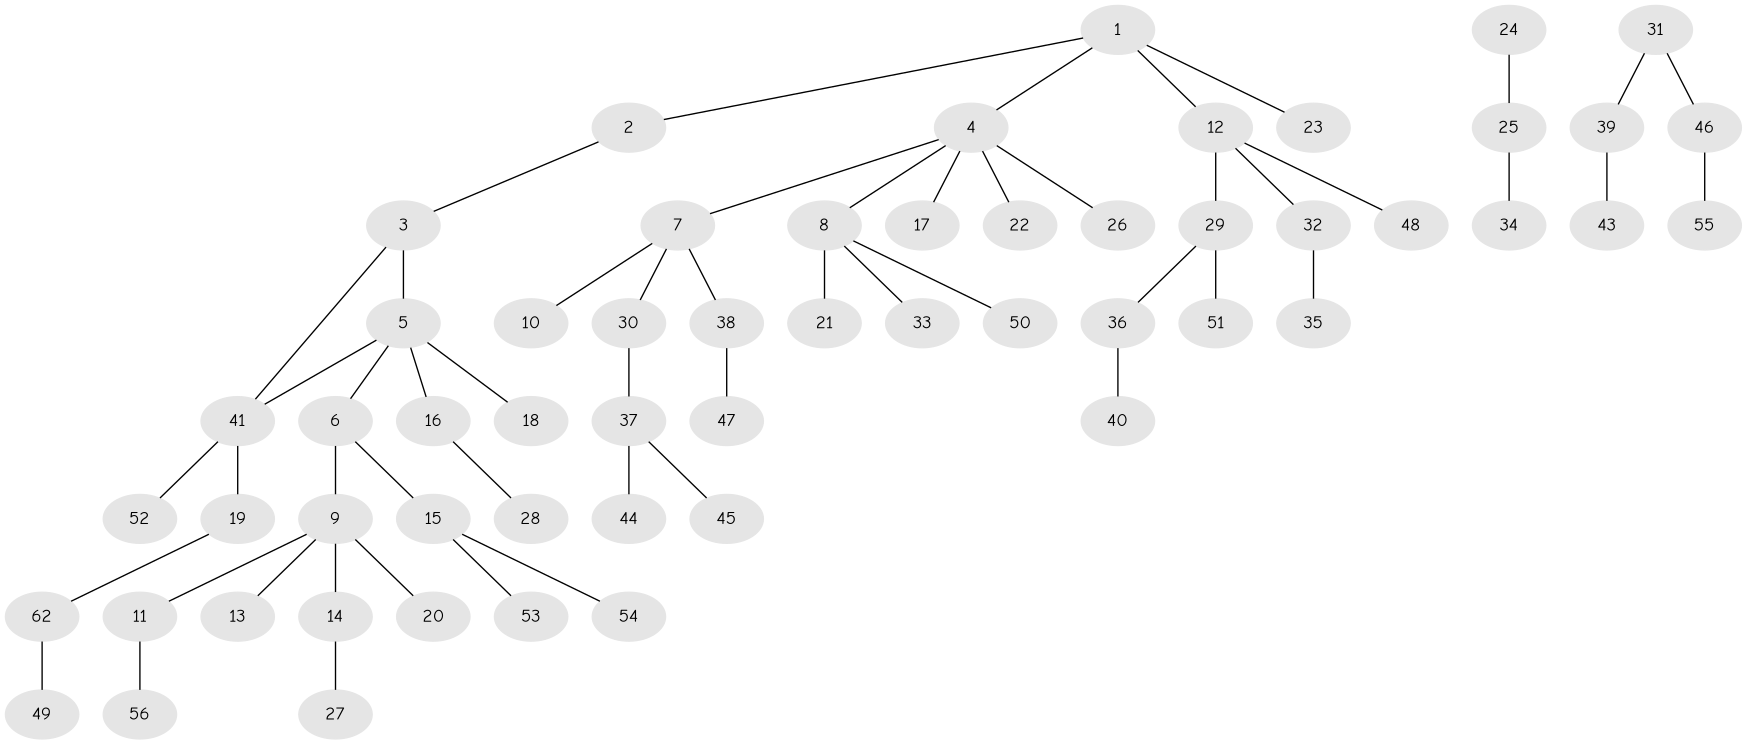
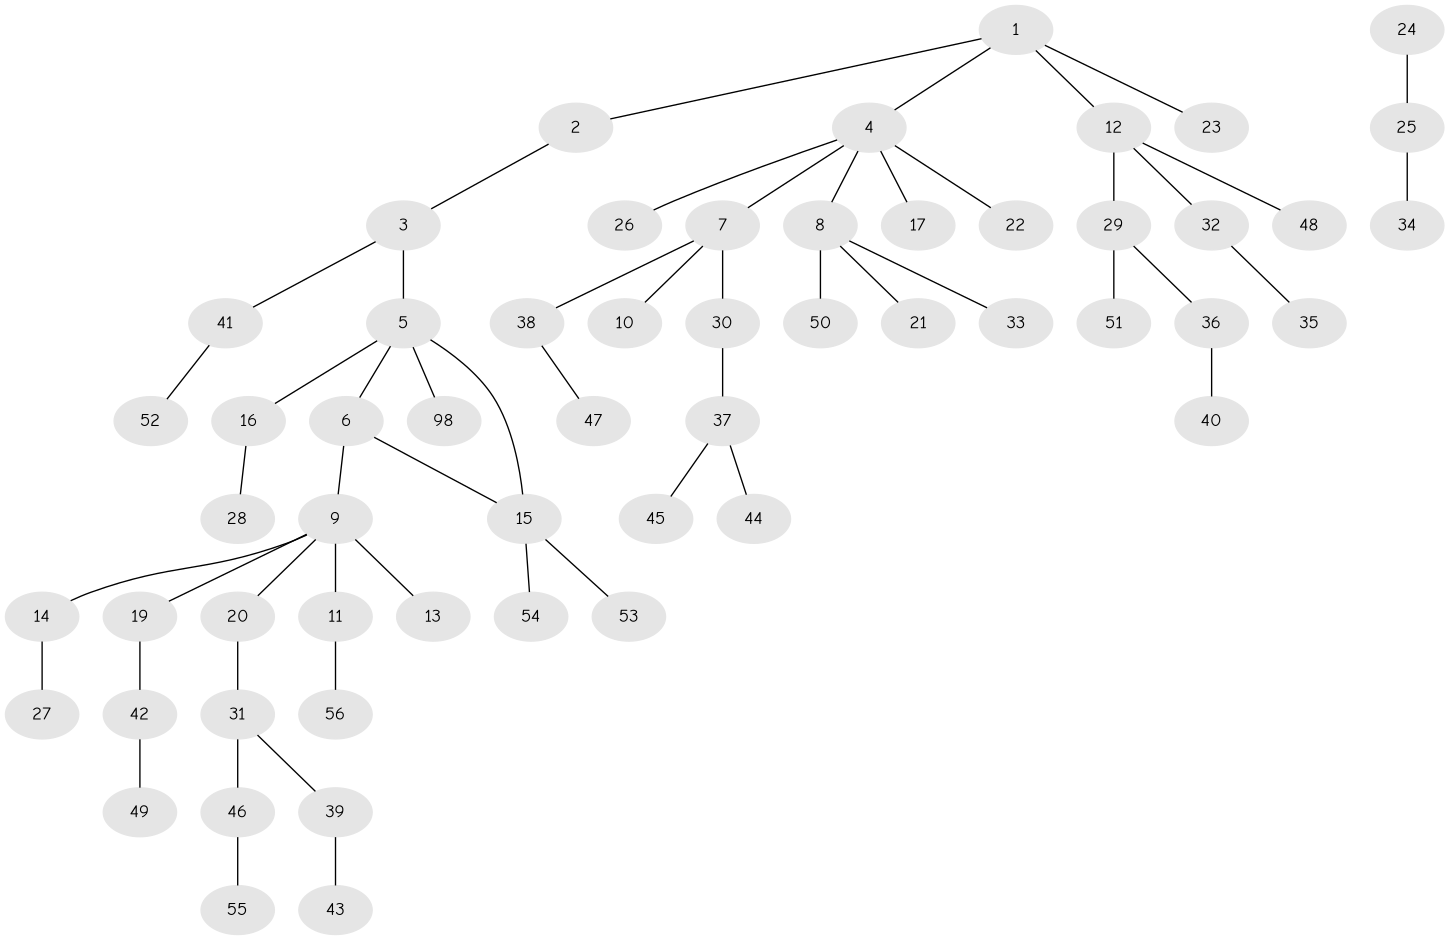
(321, 372) -> (498, 404)
(531, 421) -> (444, 421)
(238, 470) -> (238, 568)
(42, 617) -> (140, 714)
none -> (238, 666)
